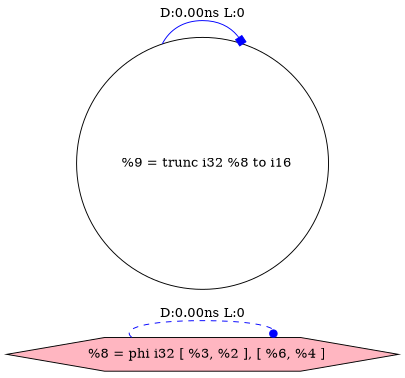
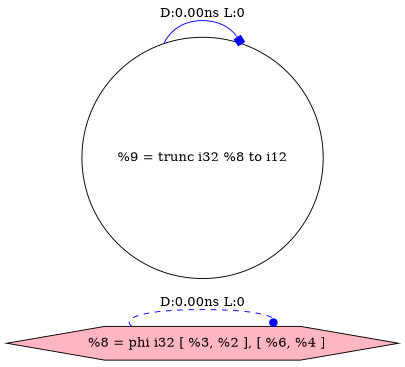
(203, 163) -> (203, 158)
